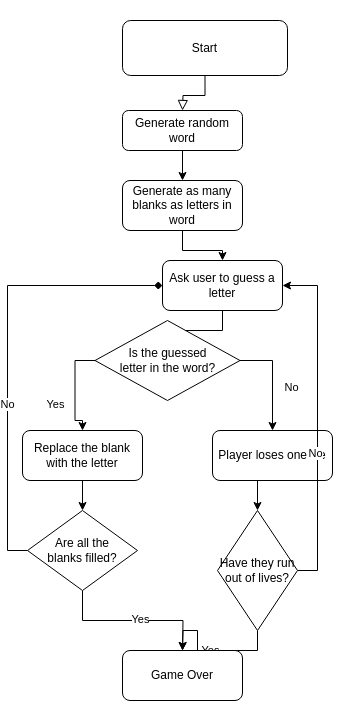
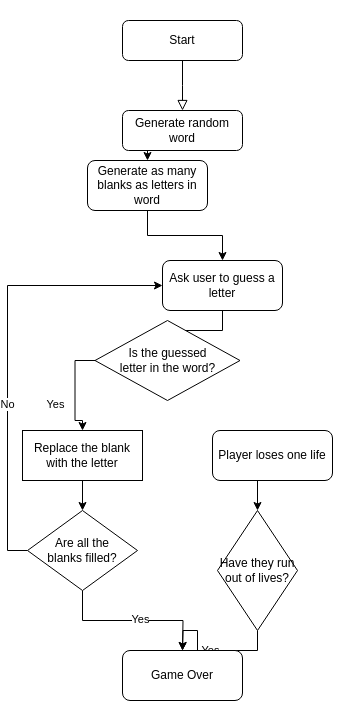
(205, 48) -> (183, 41)
(183, 206) -> (148, 186)
(153, 286) -> (154, 286)
(273, 376) -> none
(318, 425) -> none
(83, 456) -> (83, 456)
